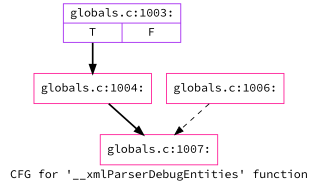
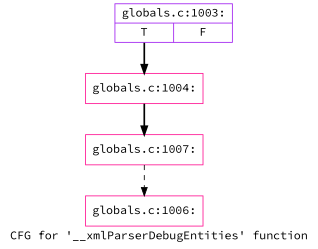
(195, 116) -> (144, 176)
